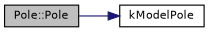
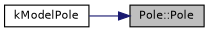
(93, 16) -> (104, 16)
